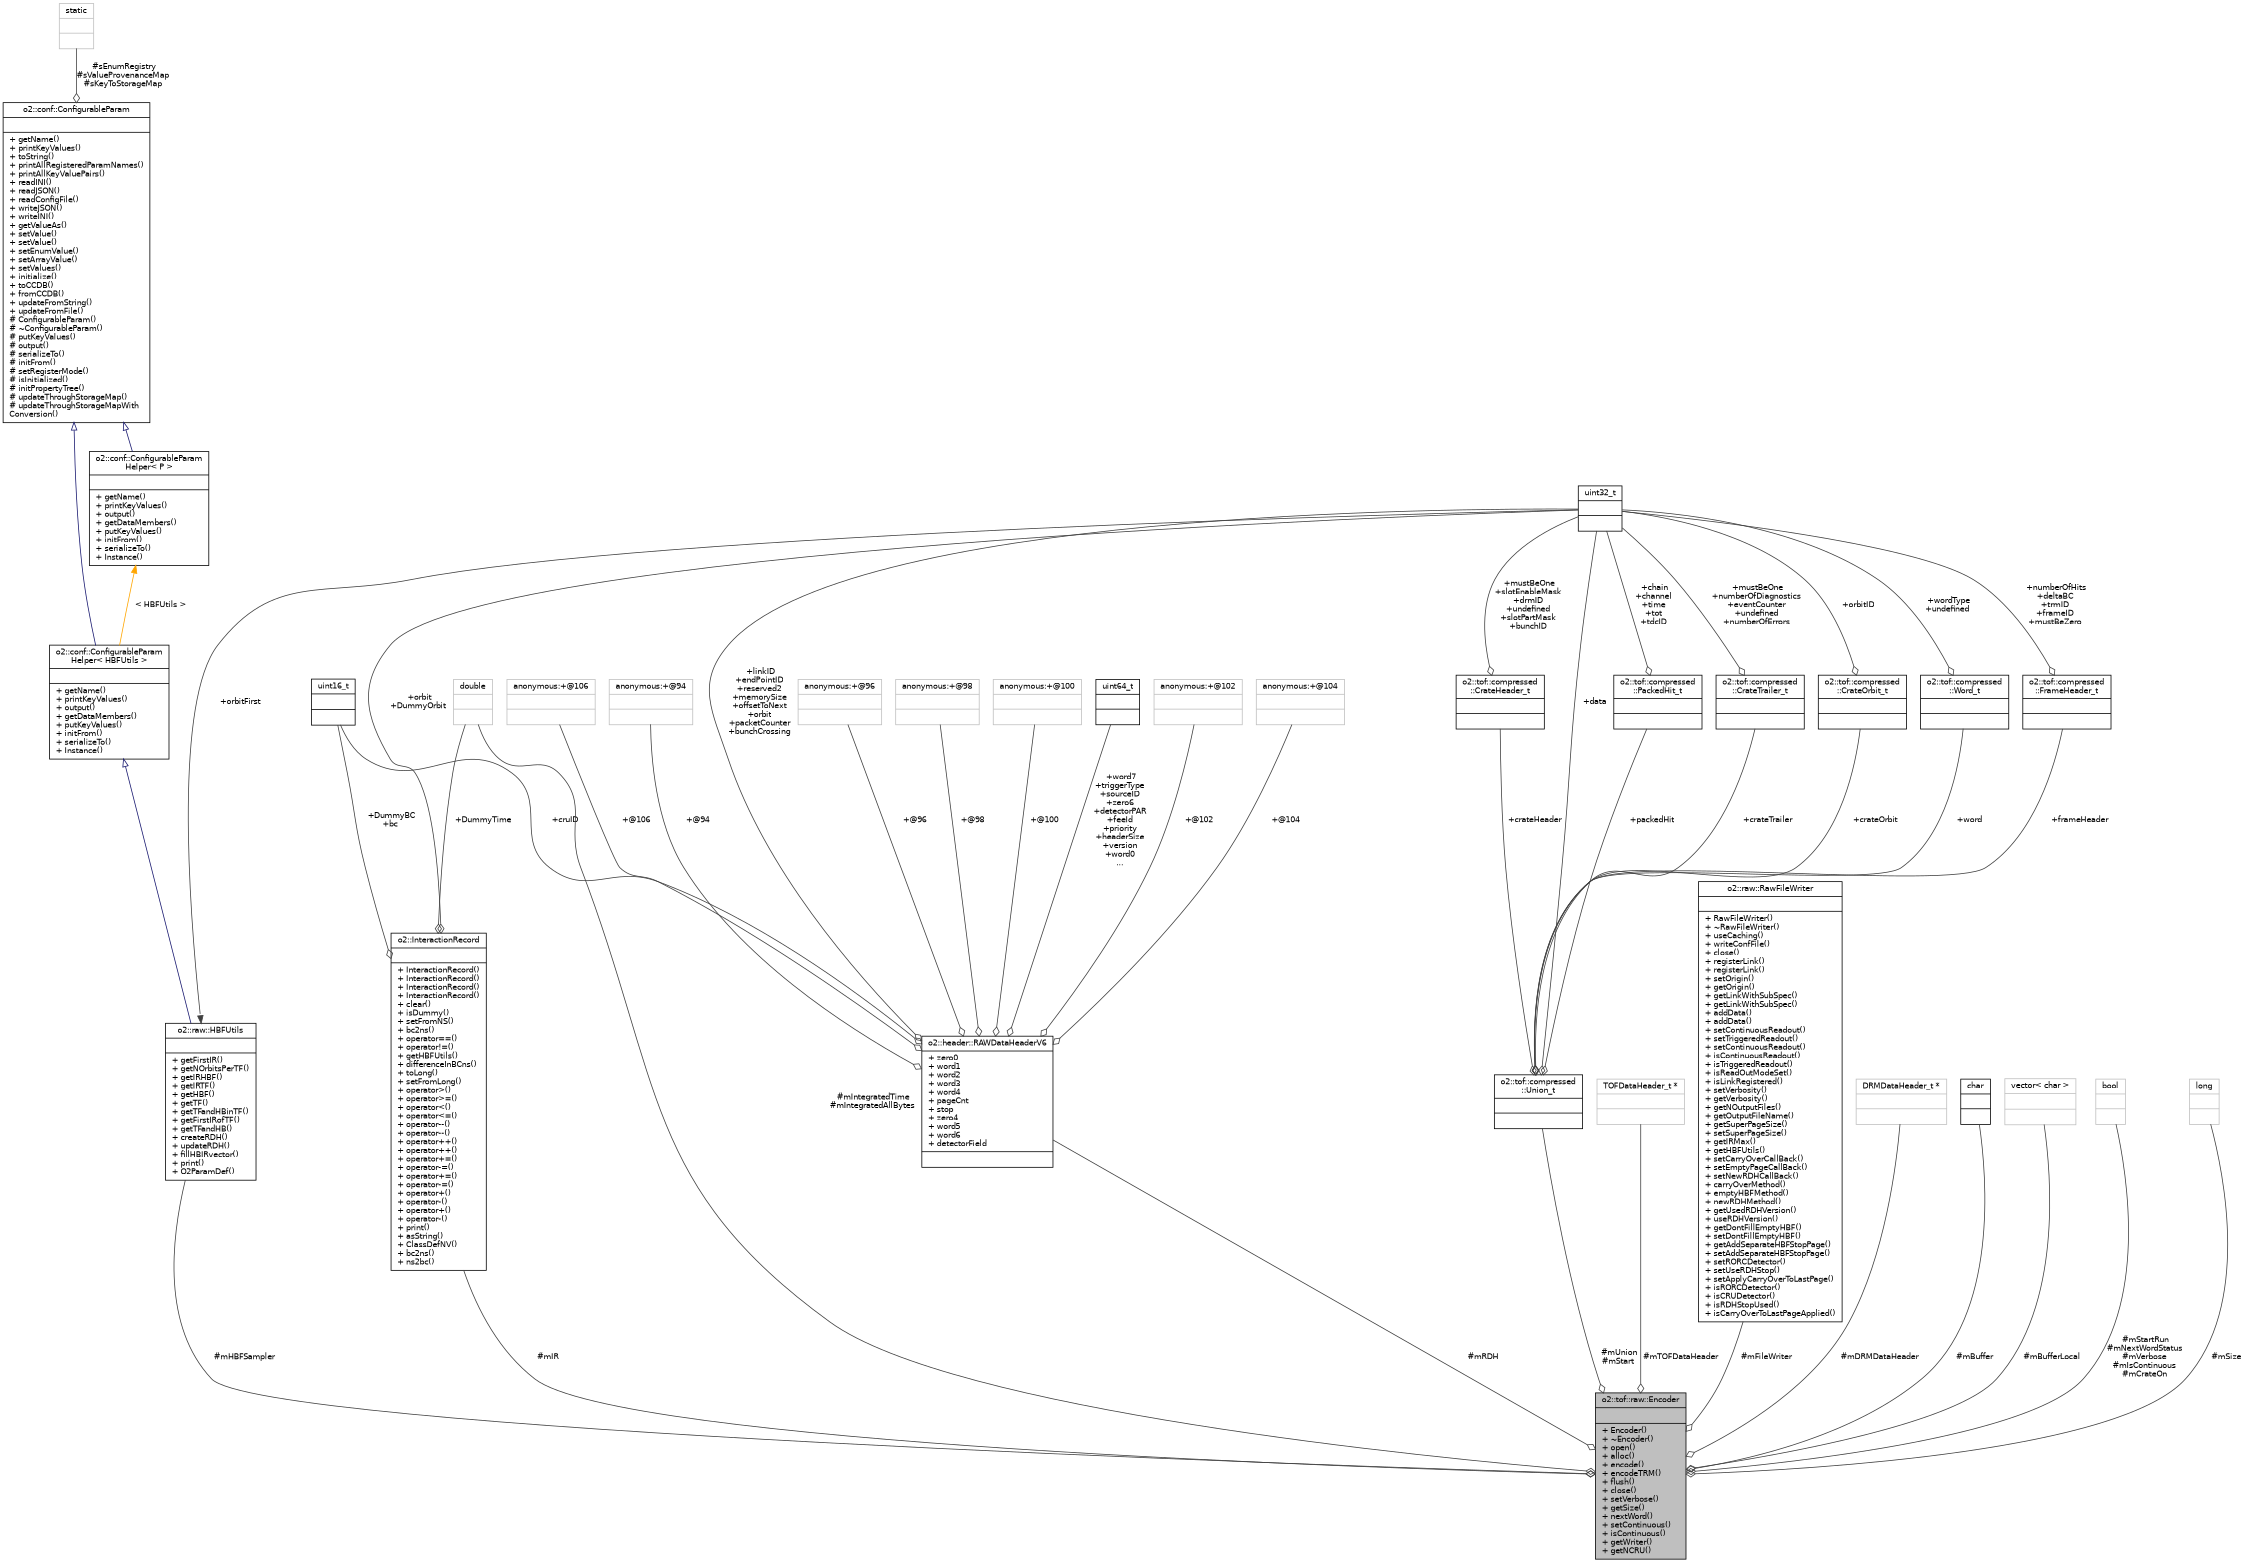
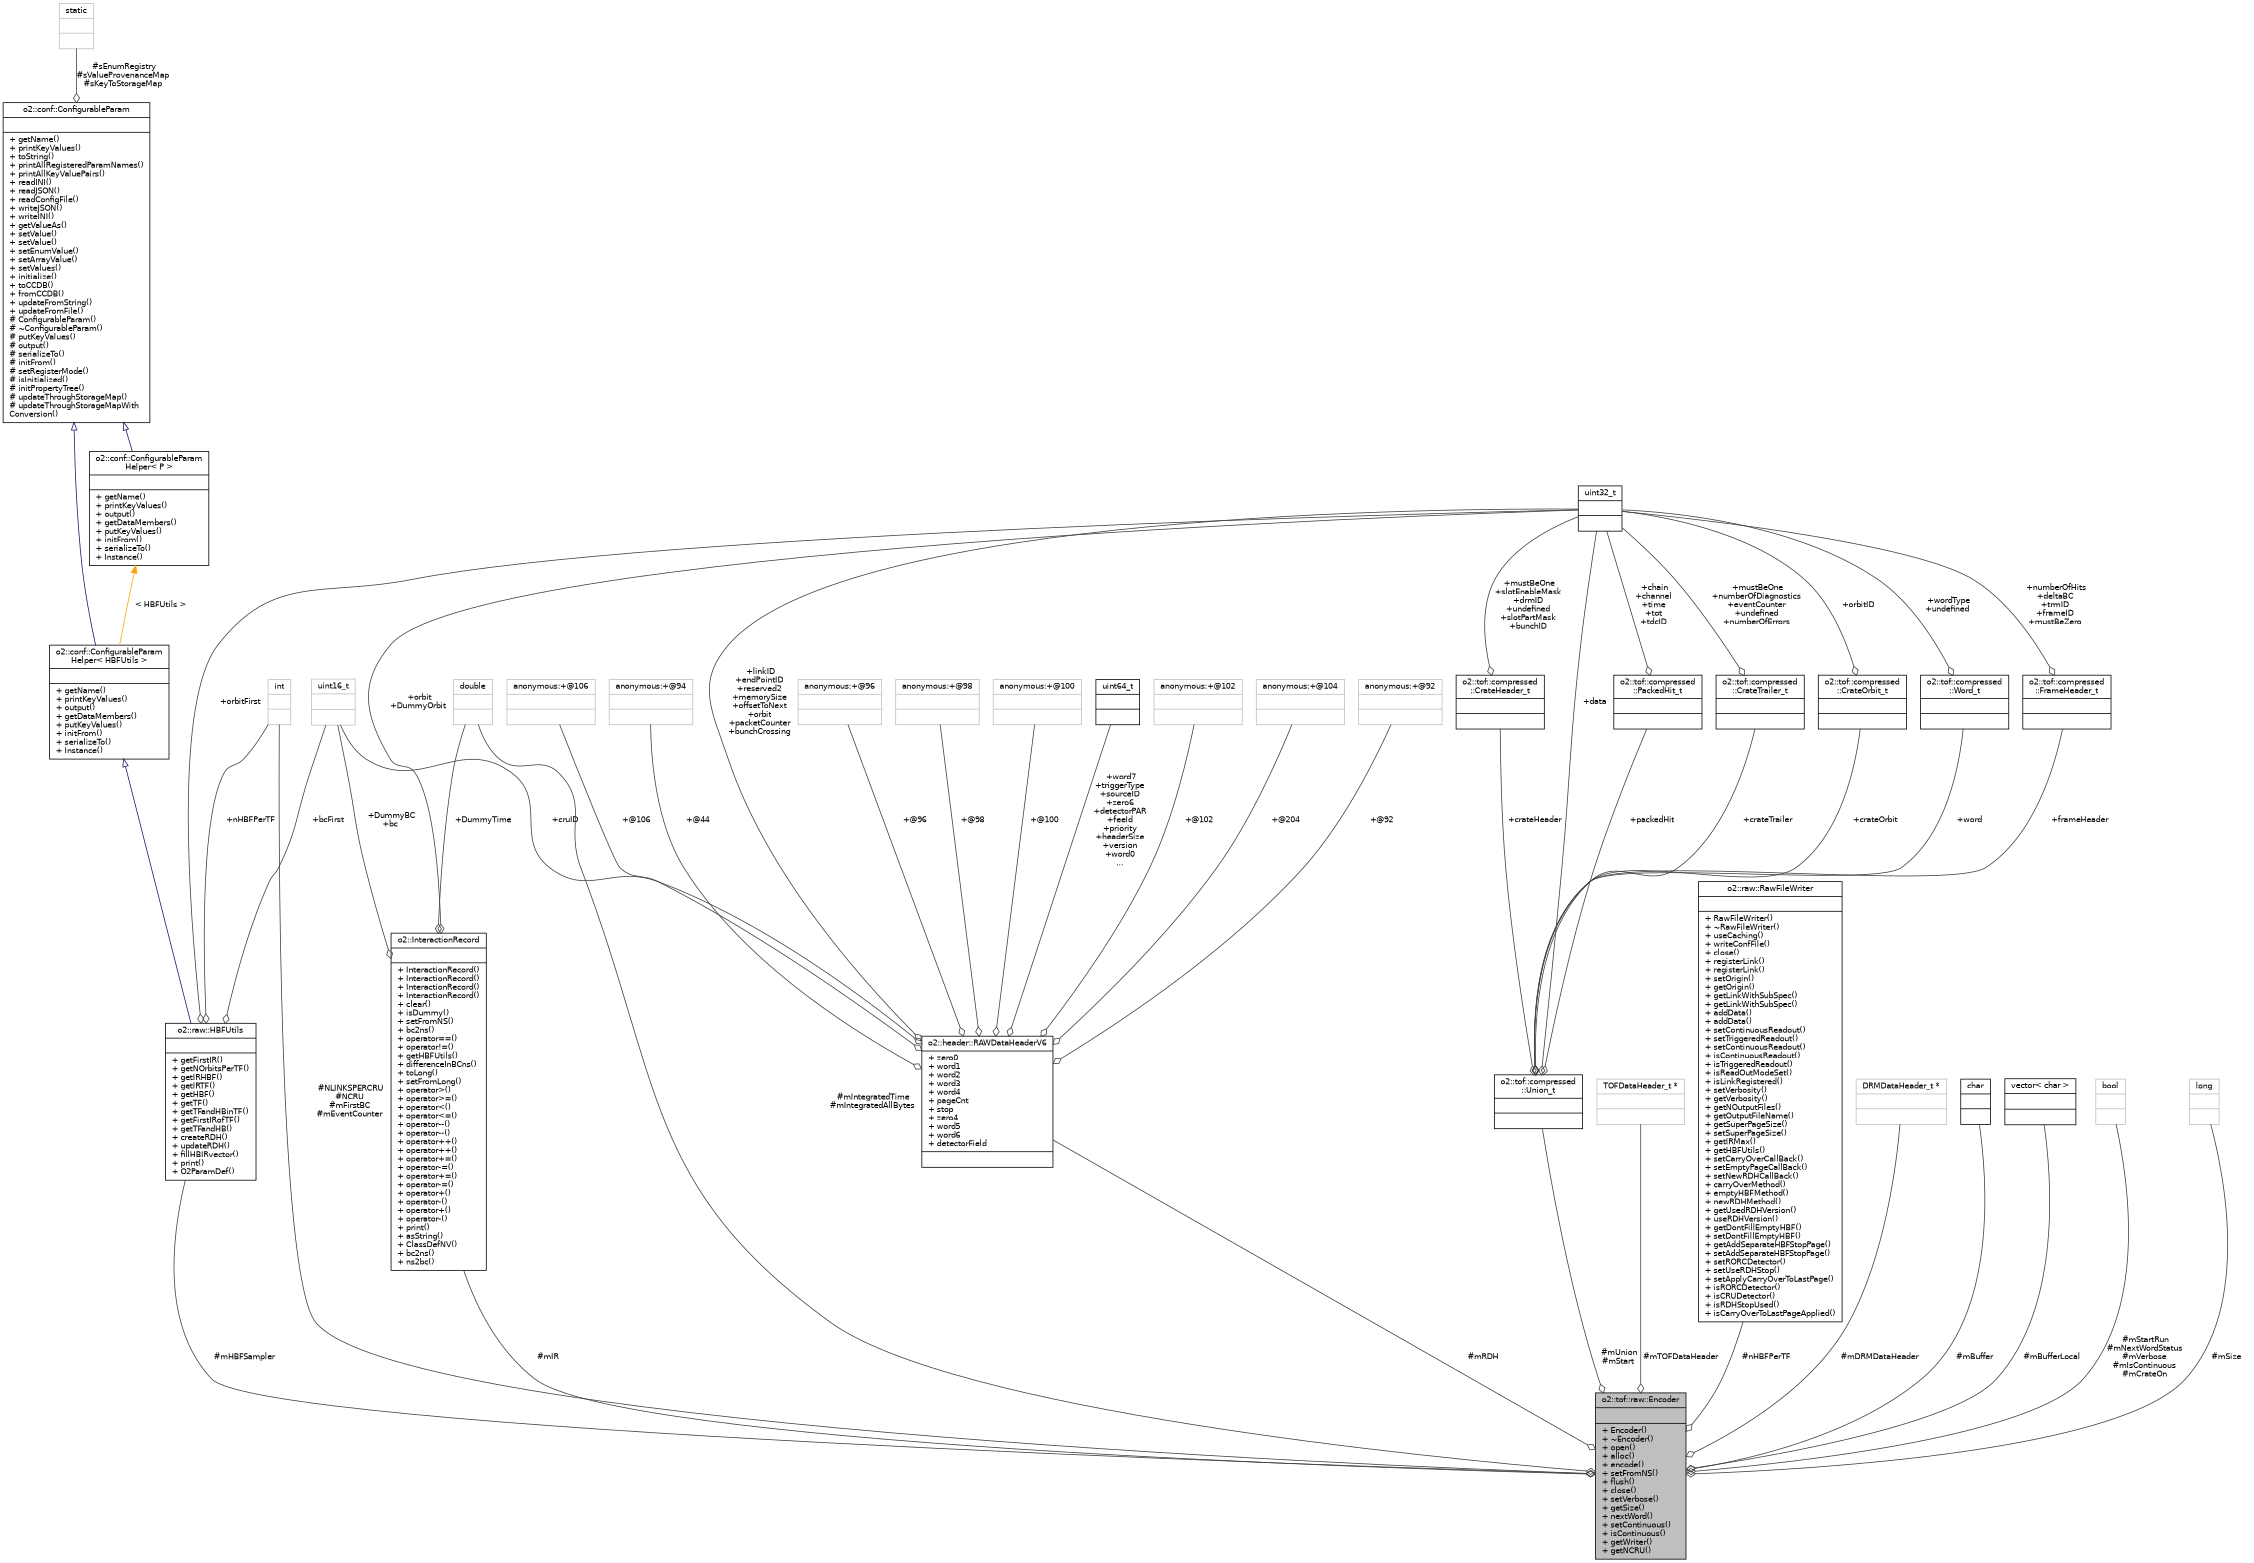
(701, 548) -> (701, 548)
none -> (279, 702)
(333, 702) -> (333, 702)
none -> (1400, 702)
(697, 820) -> (697, 820)
(1285, 820) -> (1285, 820)
none -> (273, 876)
(2040, 1102) -> (2040, 1102)
(1765, 1357) -> (1765, 1357)
(1631, 1474) -> (1630, 1474)
